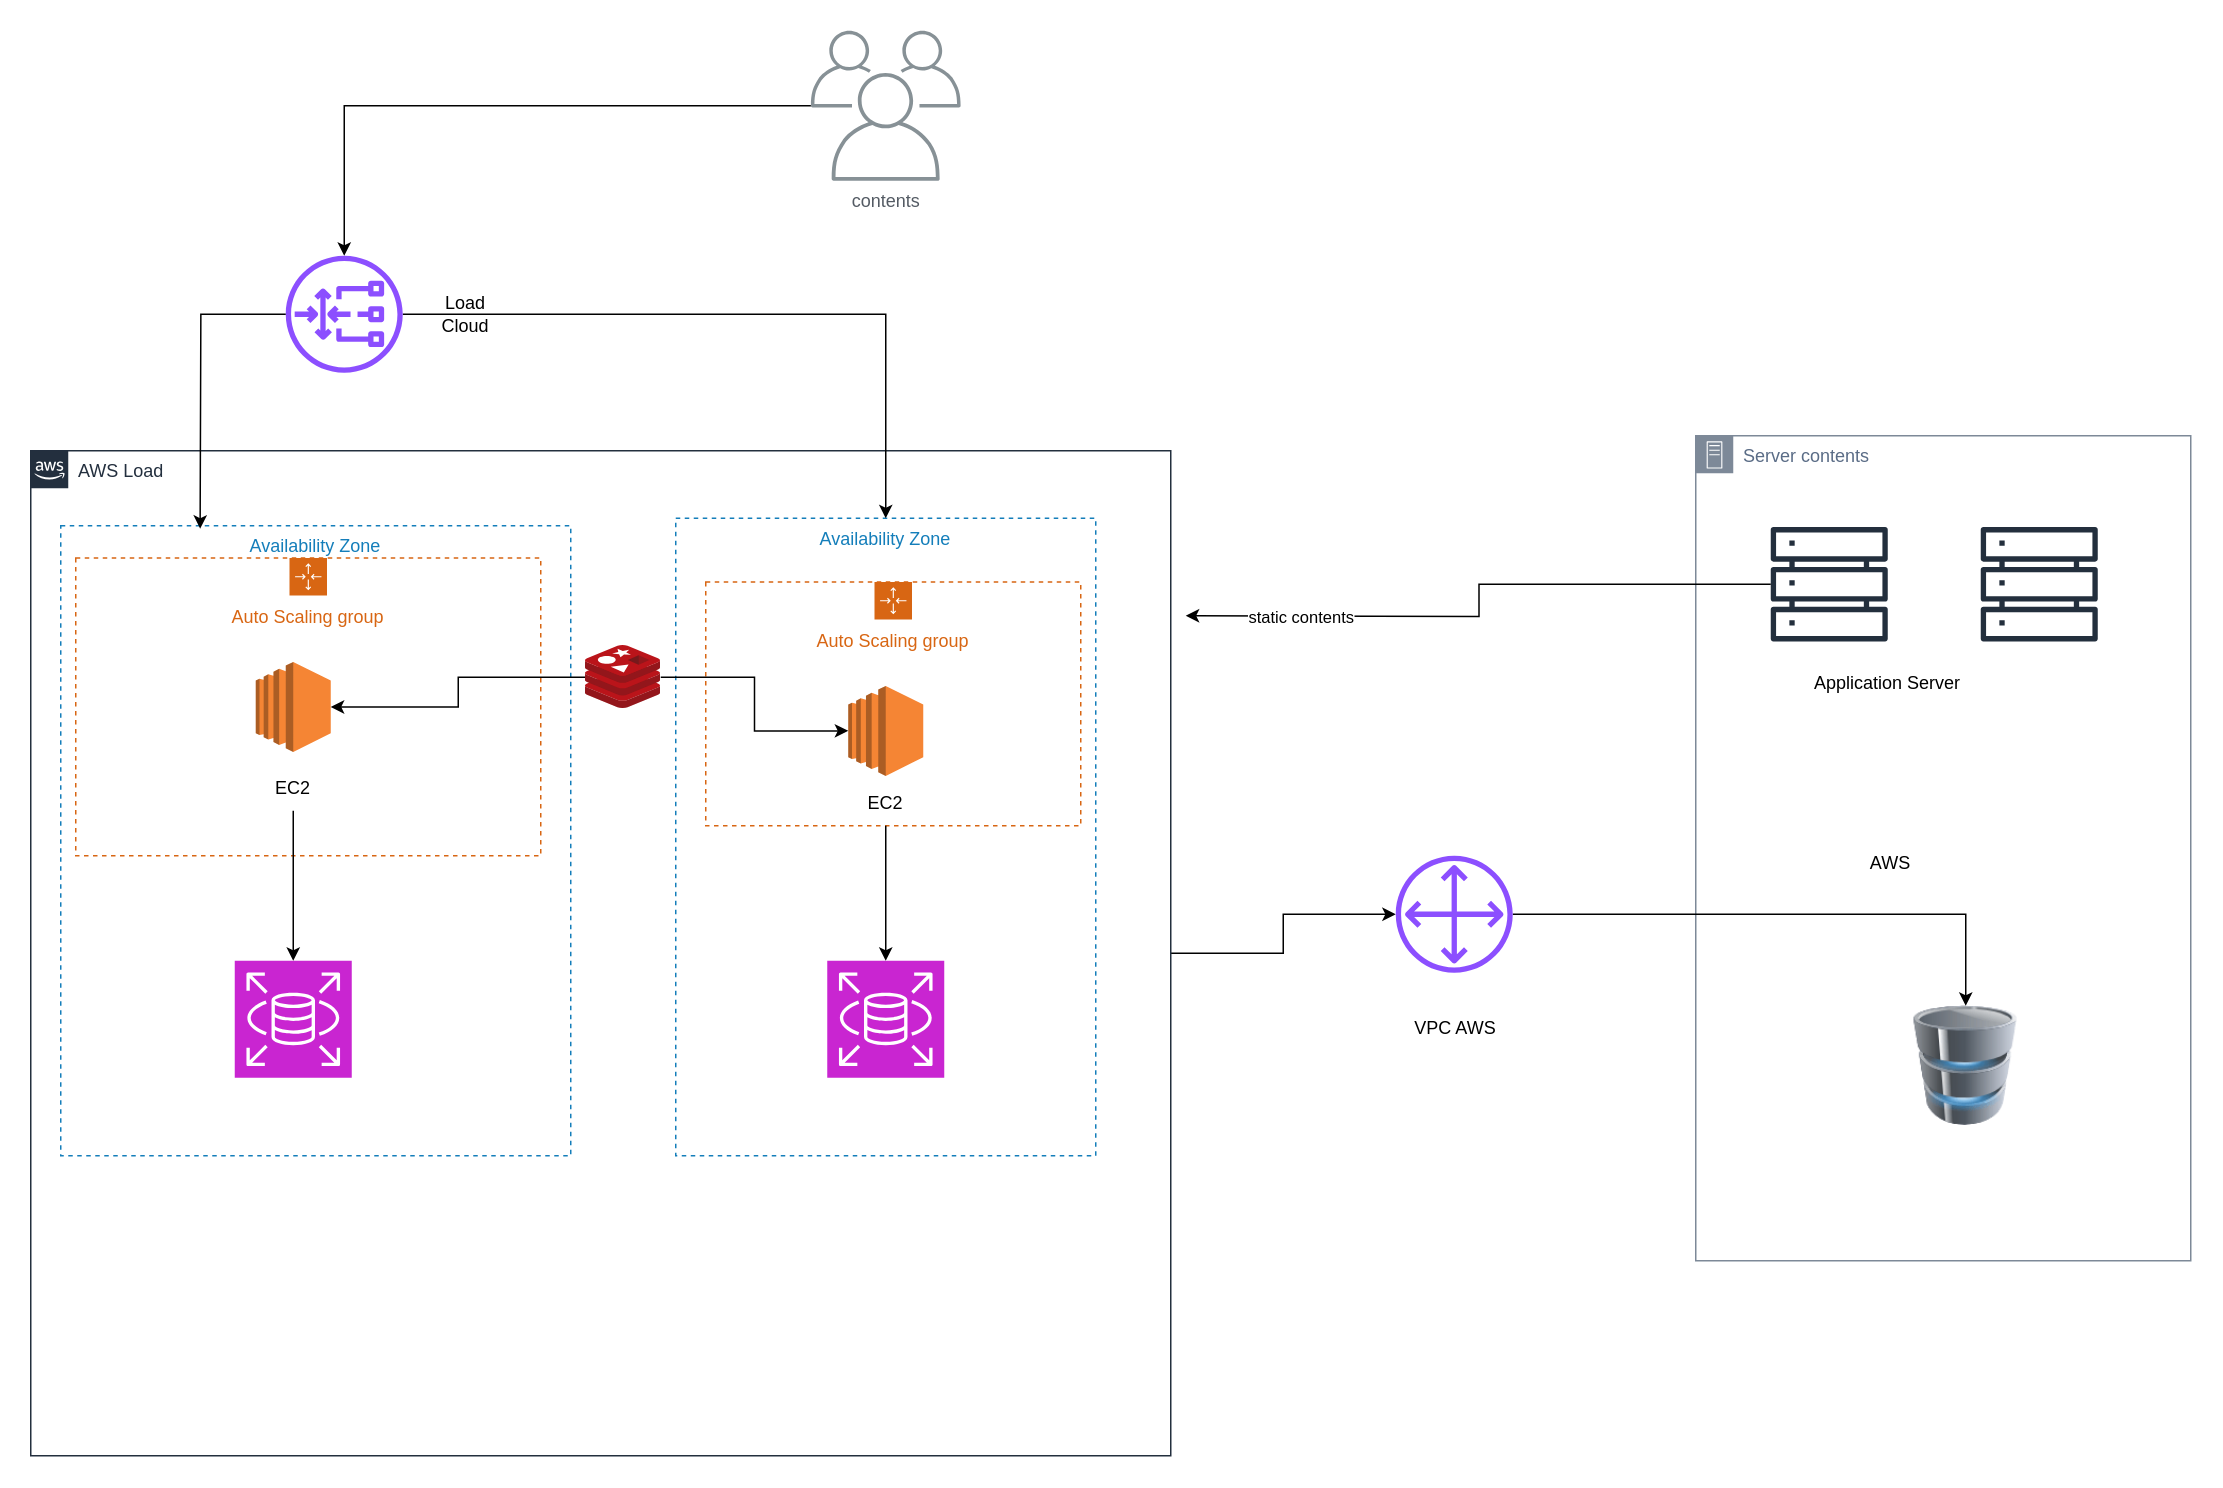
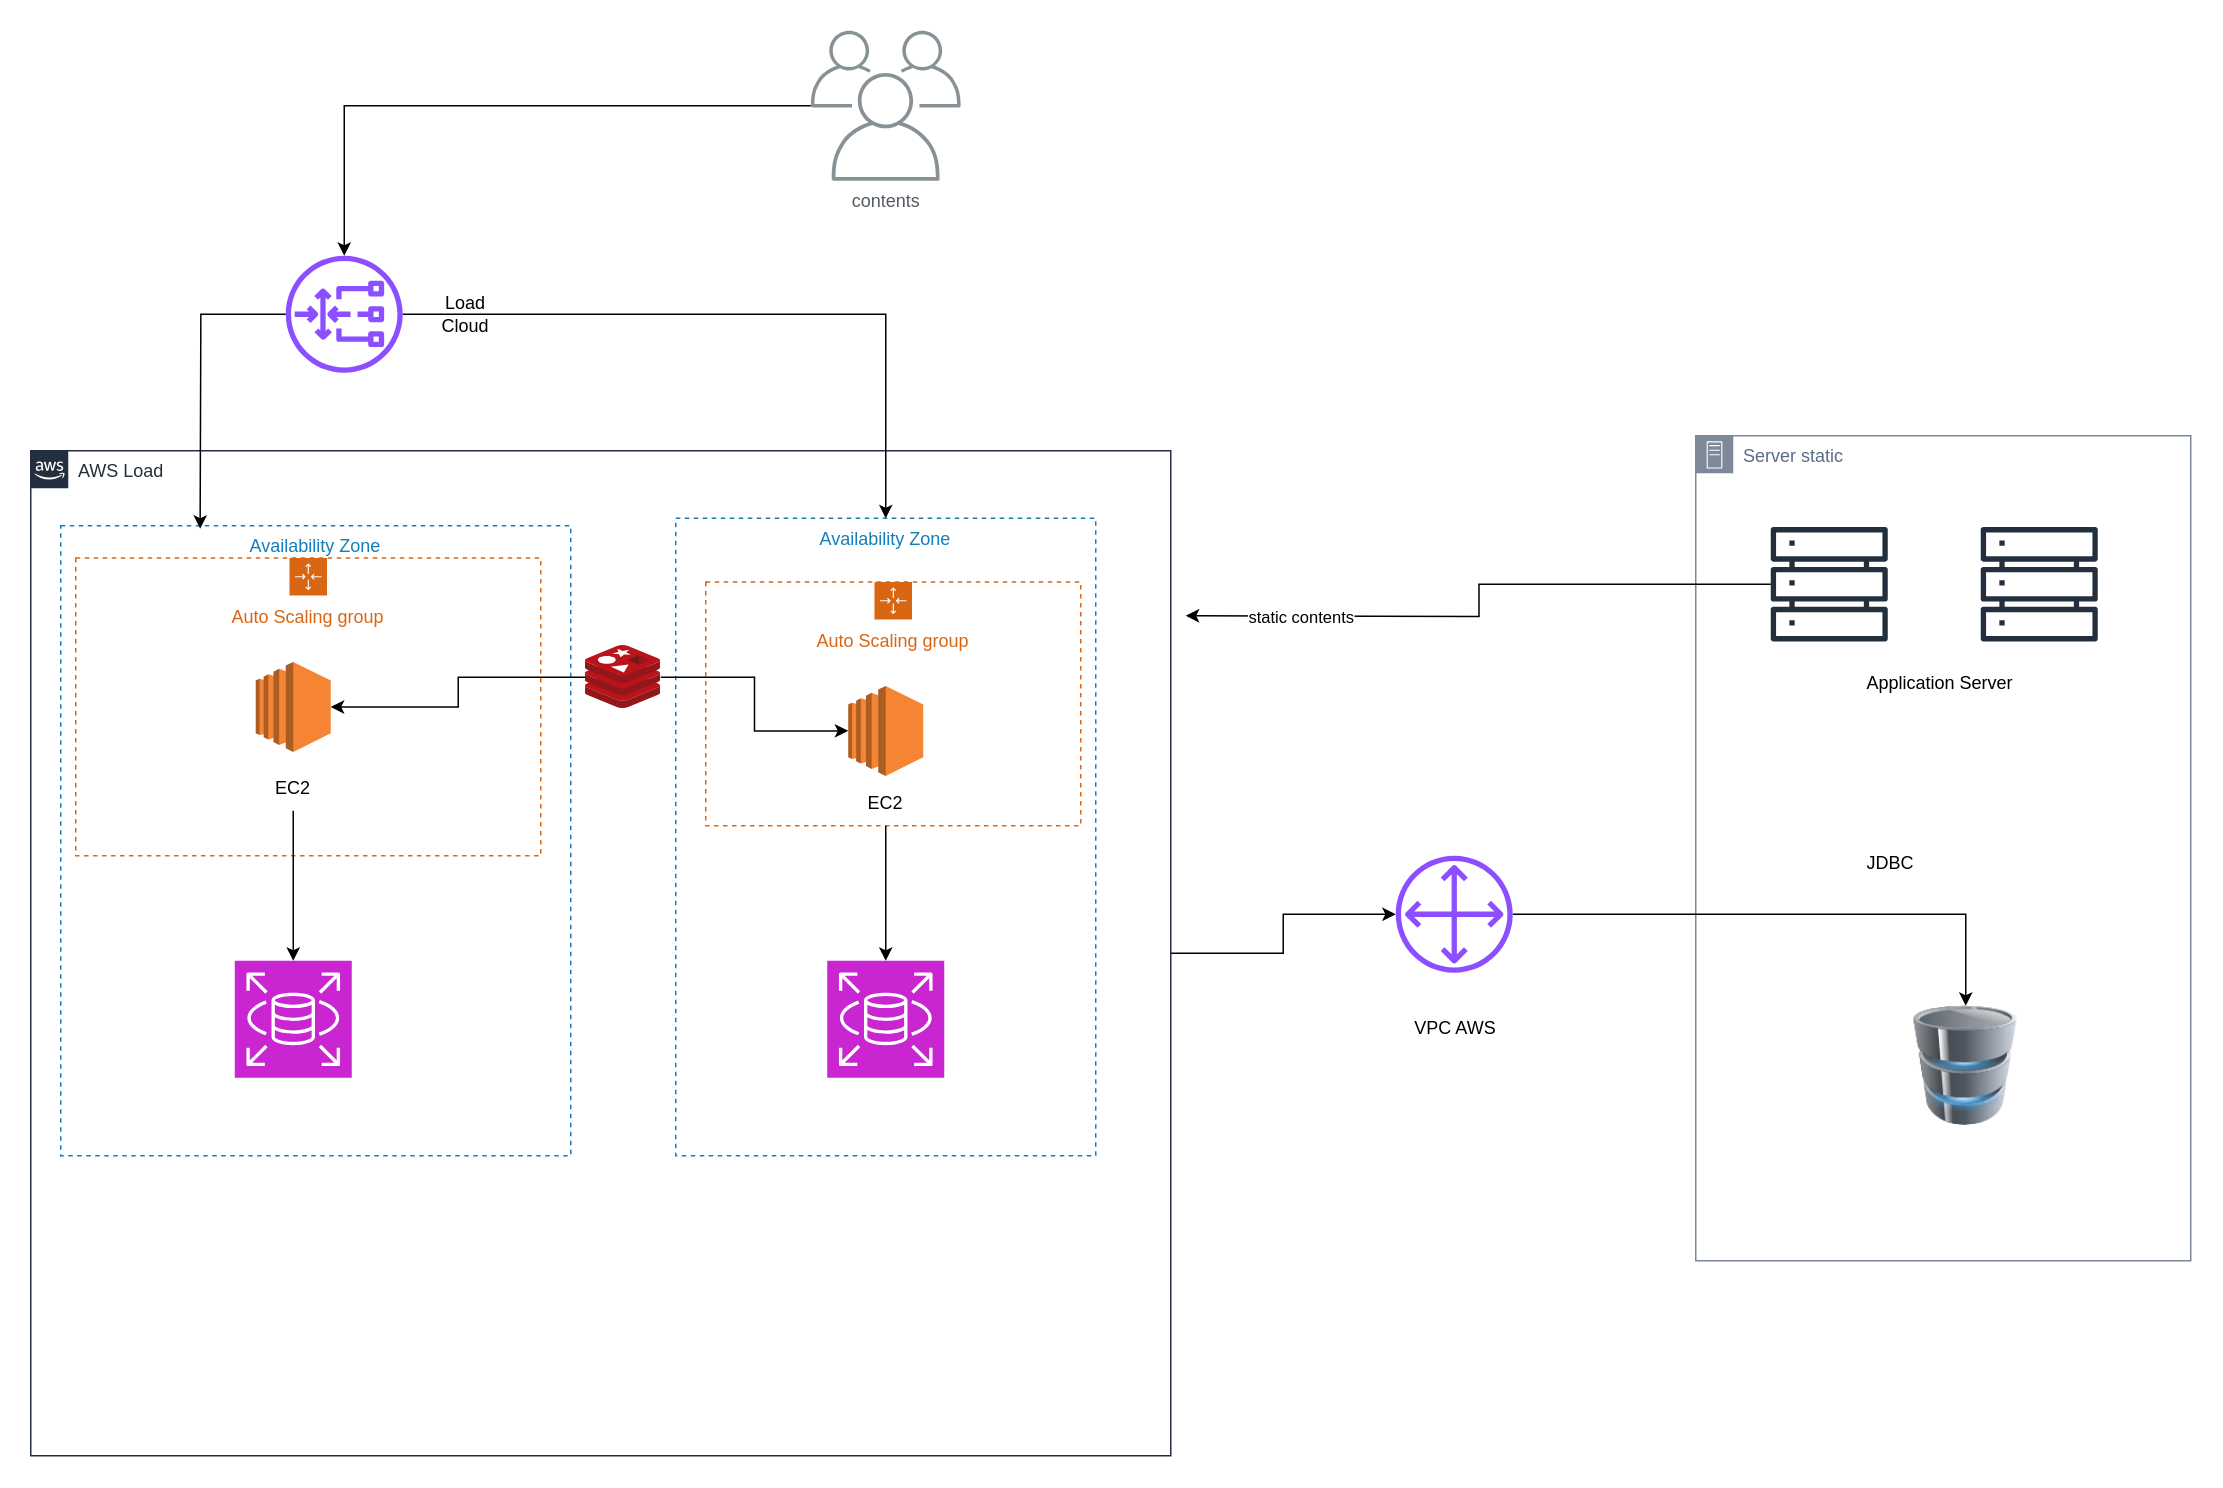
(1817, 457) -> (1805, 457)
(1888, 683) -> (1940, 683)
(1891, 863) -> (1891, 863)
